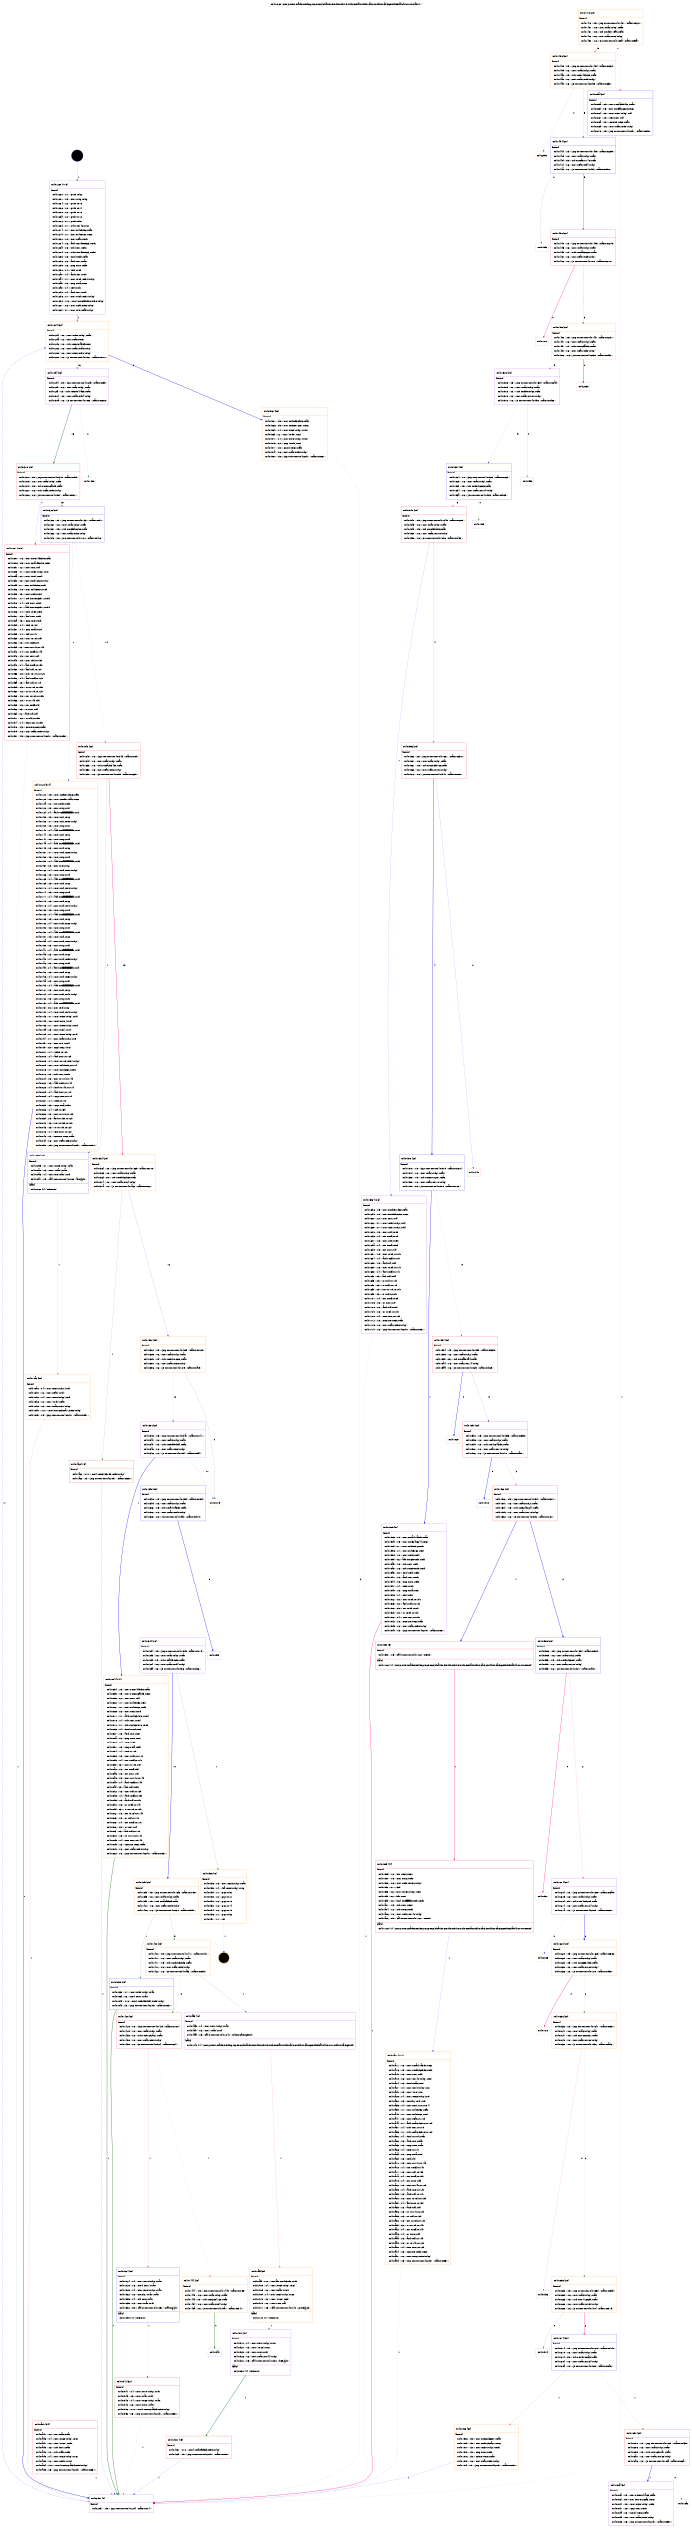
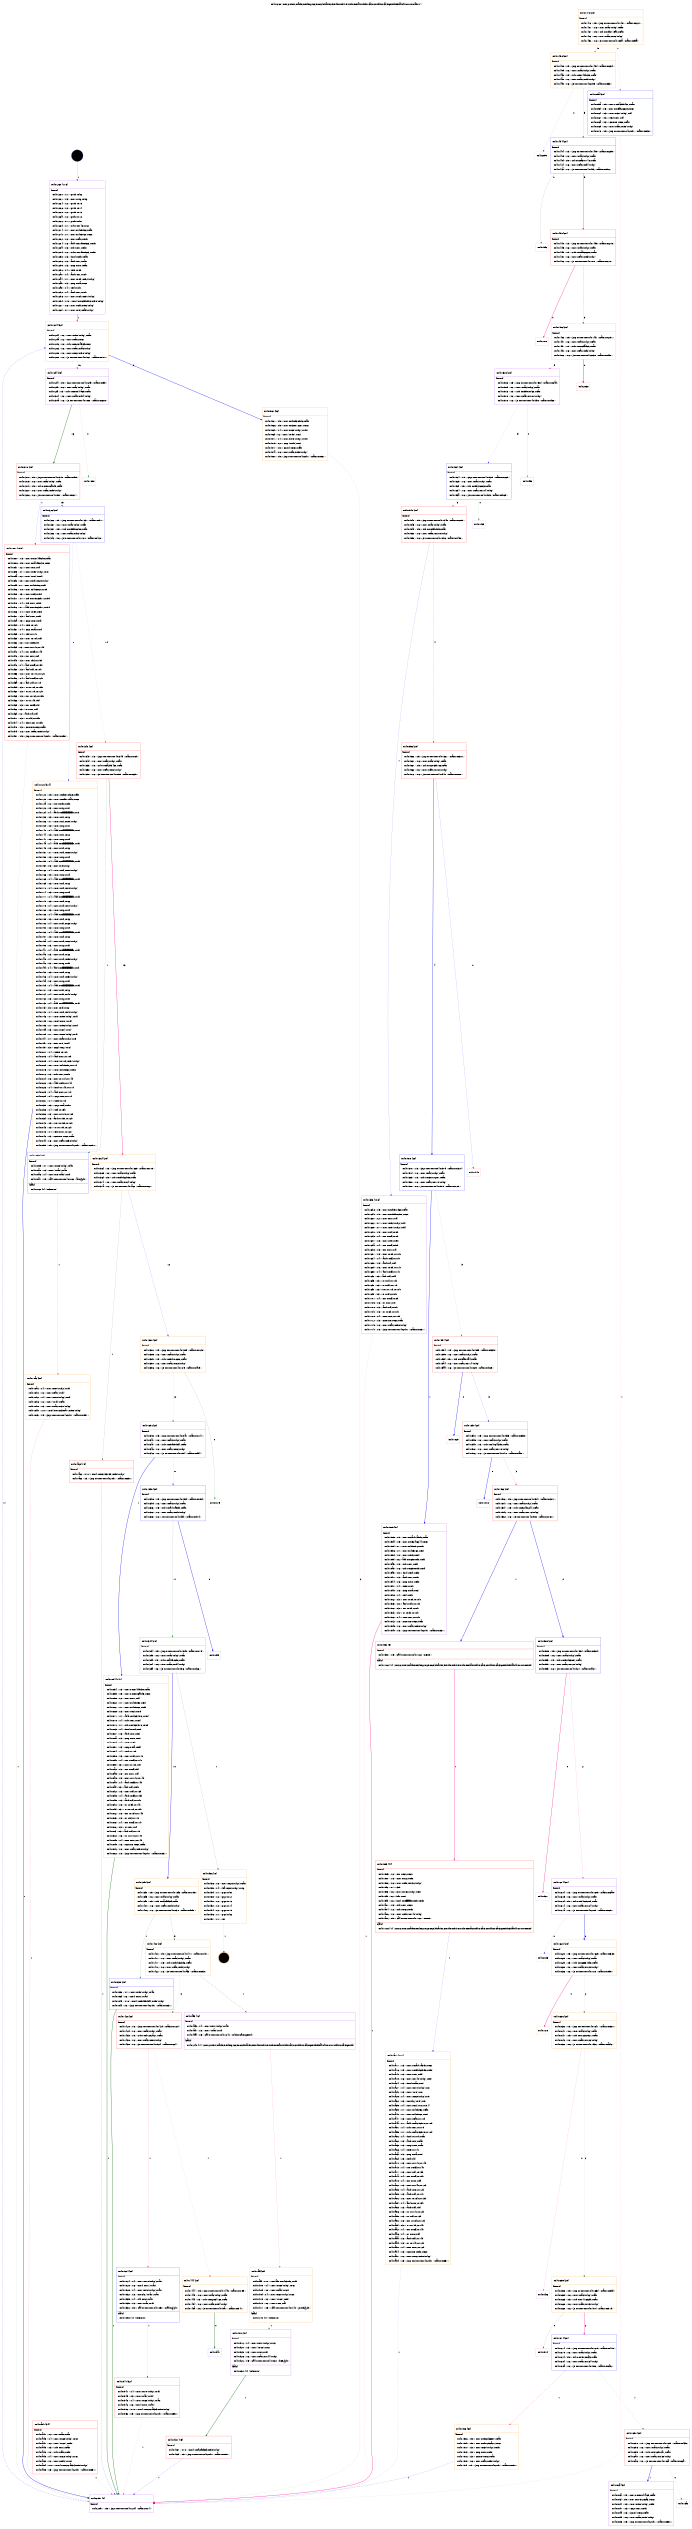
(202, 1477) -> (173, 1471)
none -> (173, 1578)
